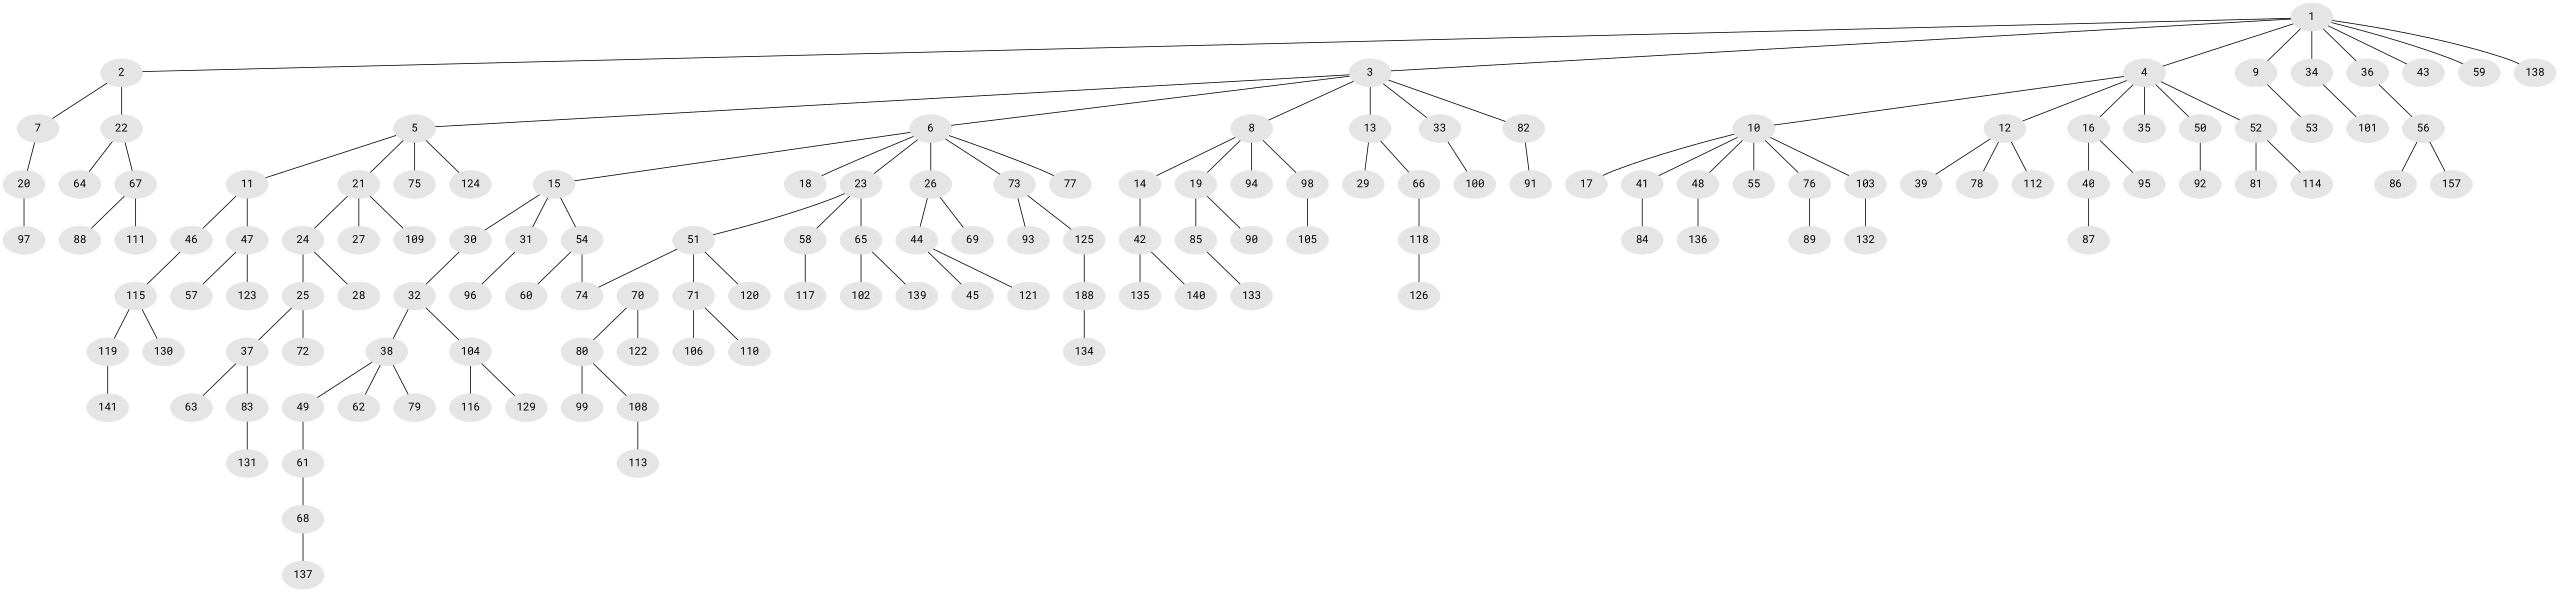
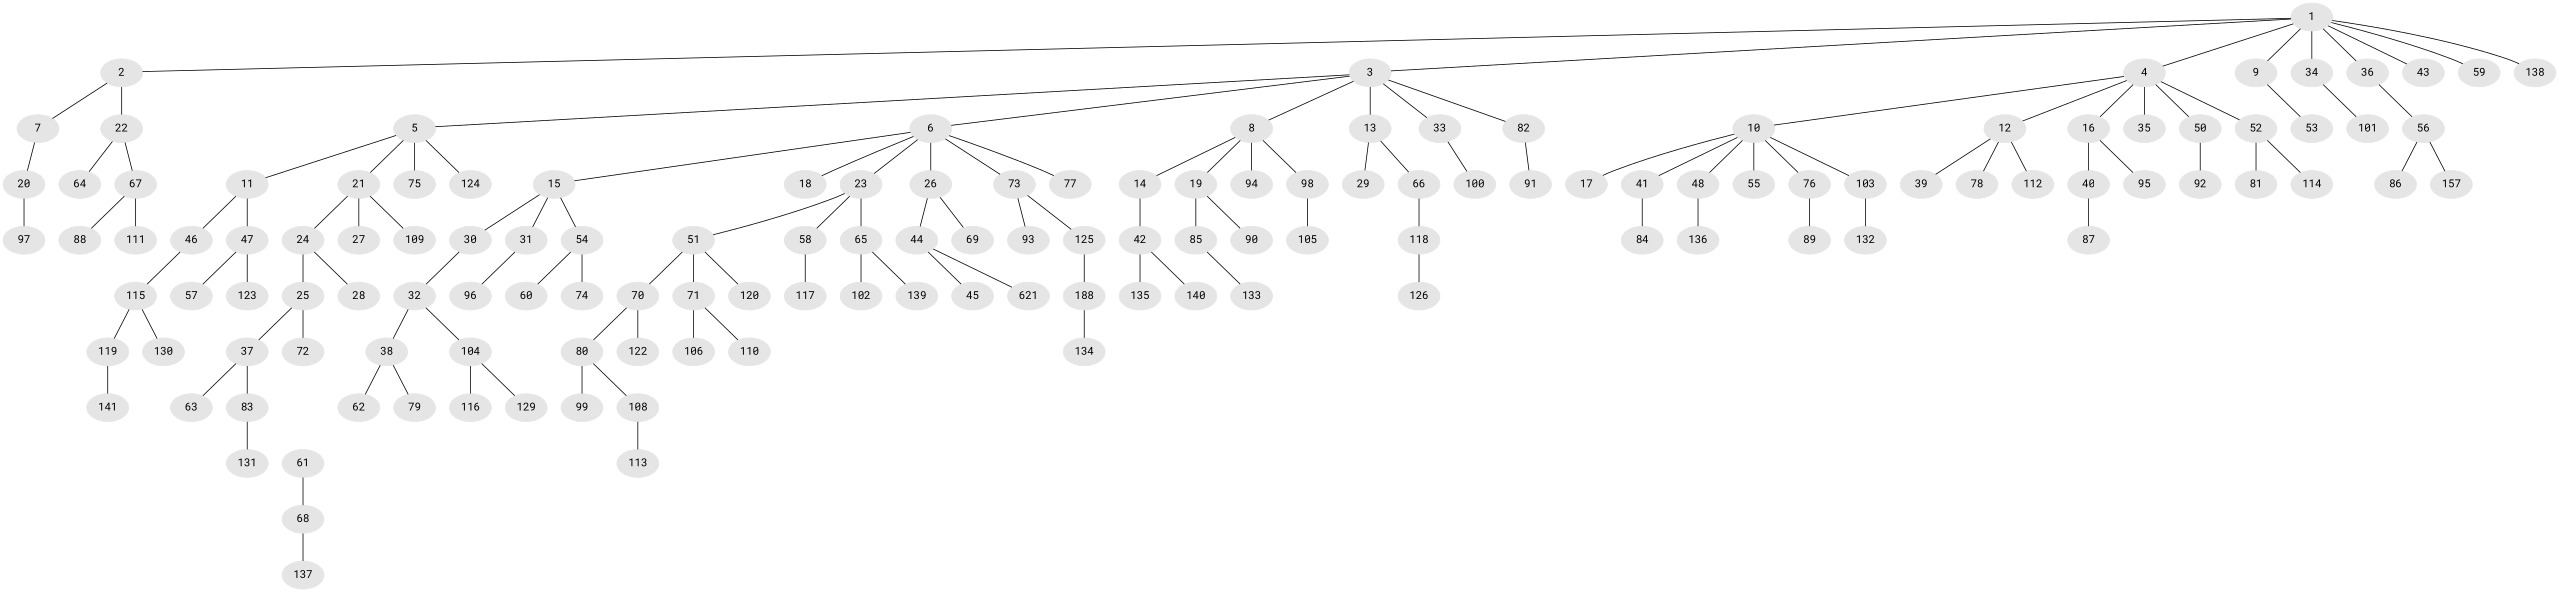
(638, 268) -> (666, 268)
(1028, 296) -> (1028, 296)
(303, 408) -> none
